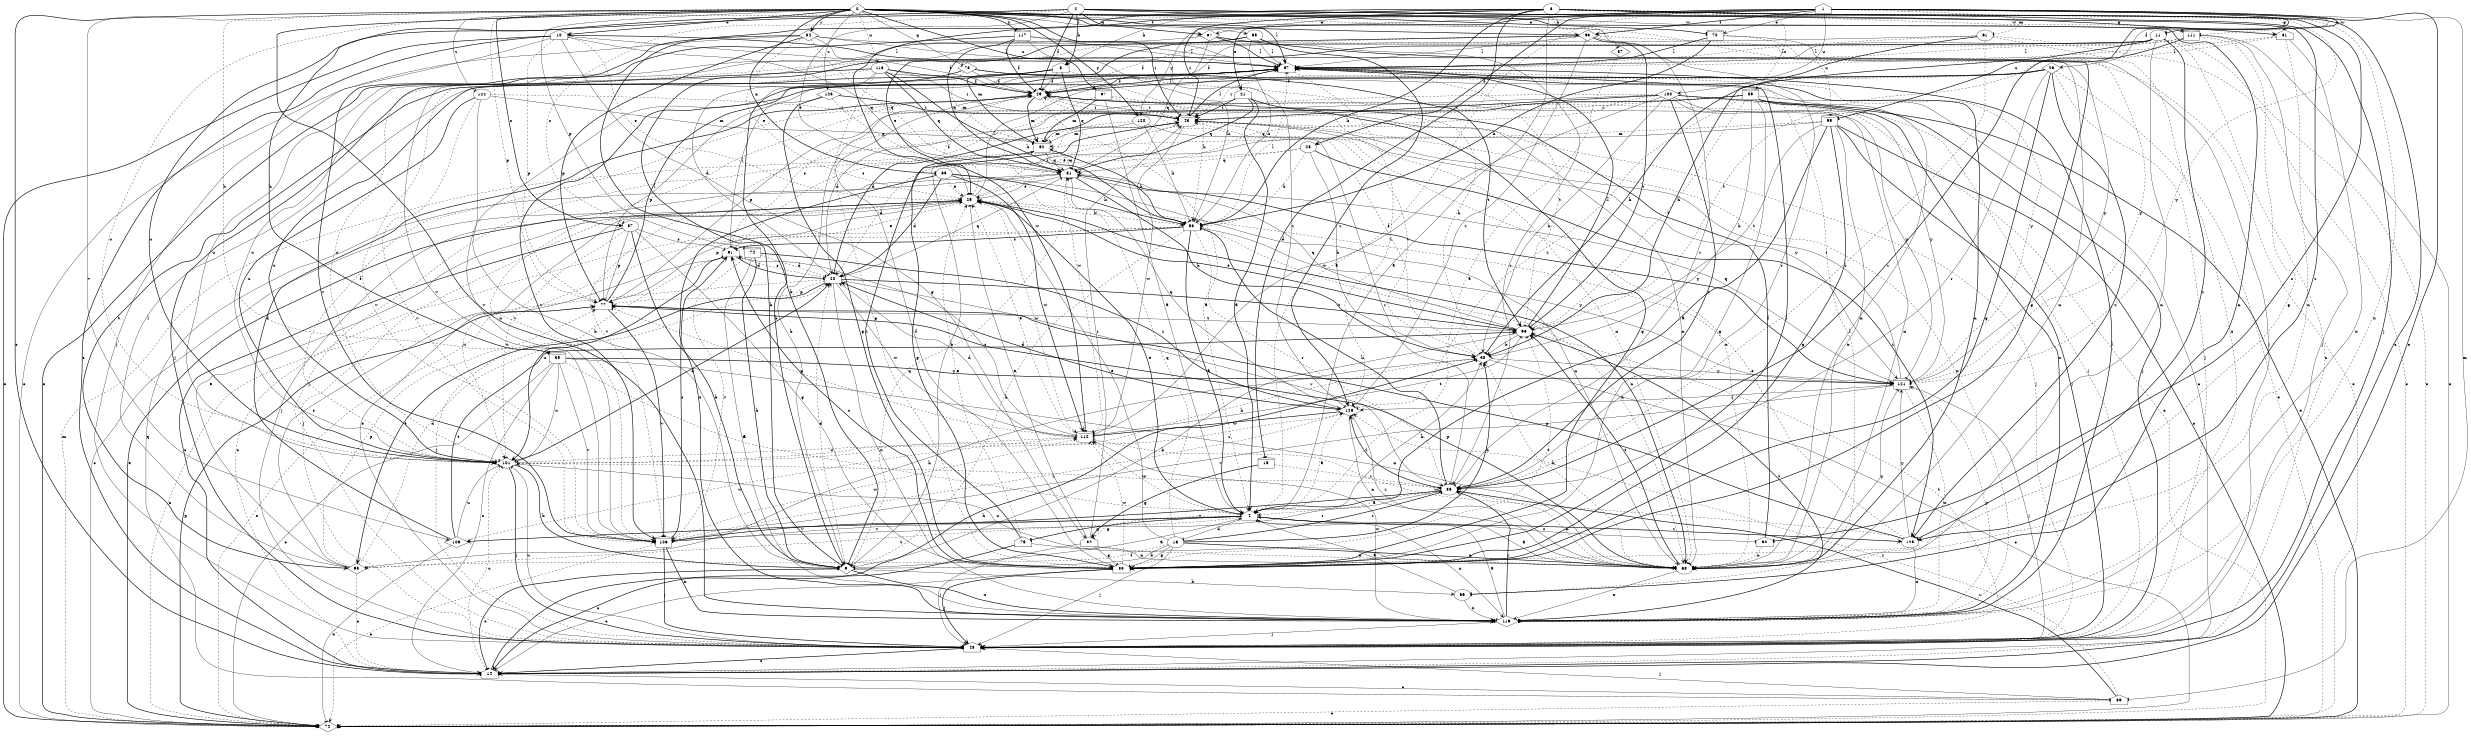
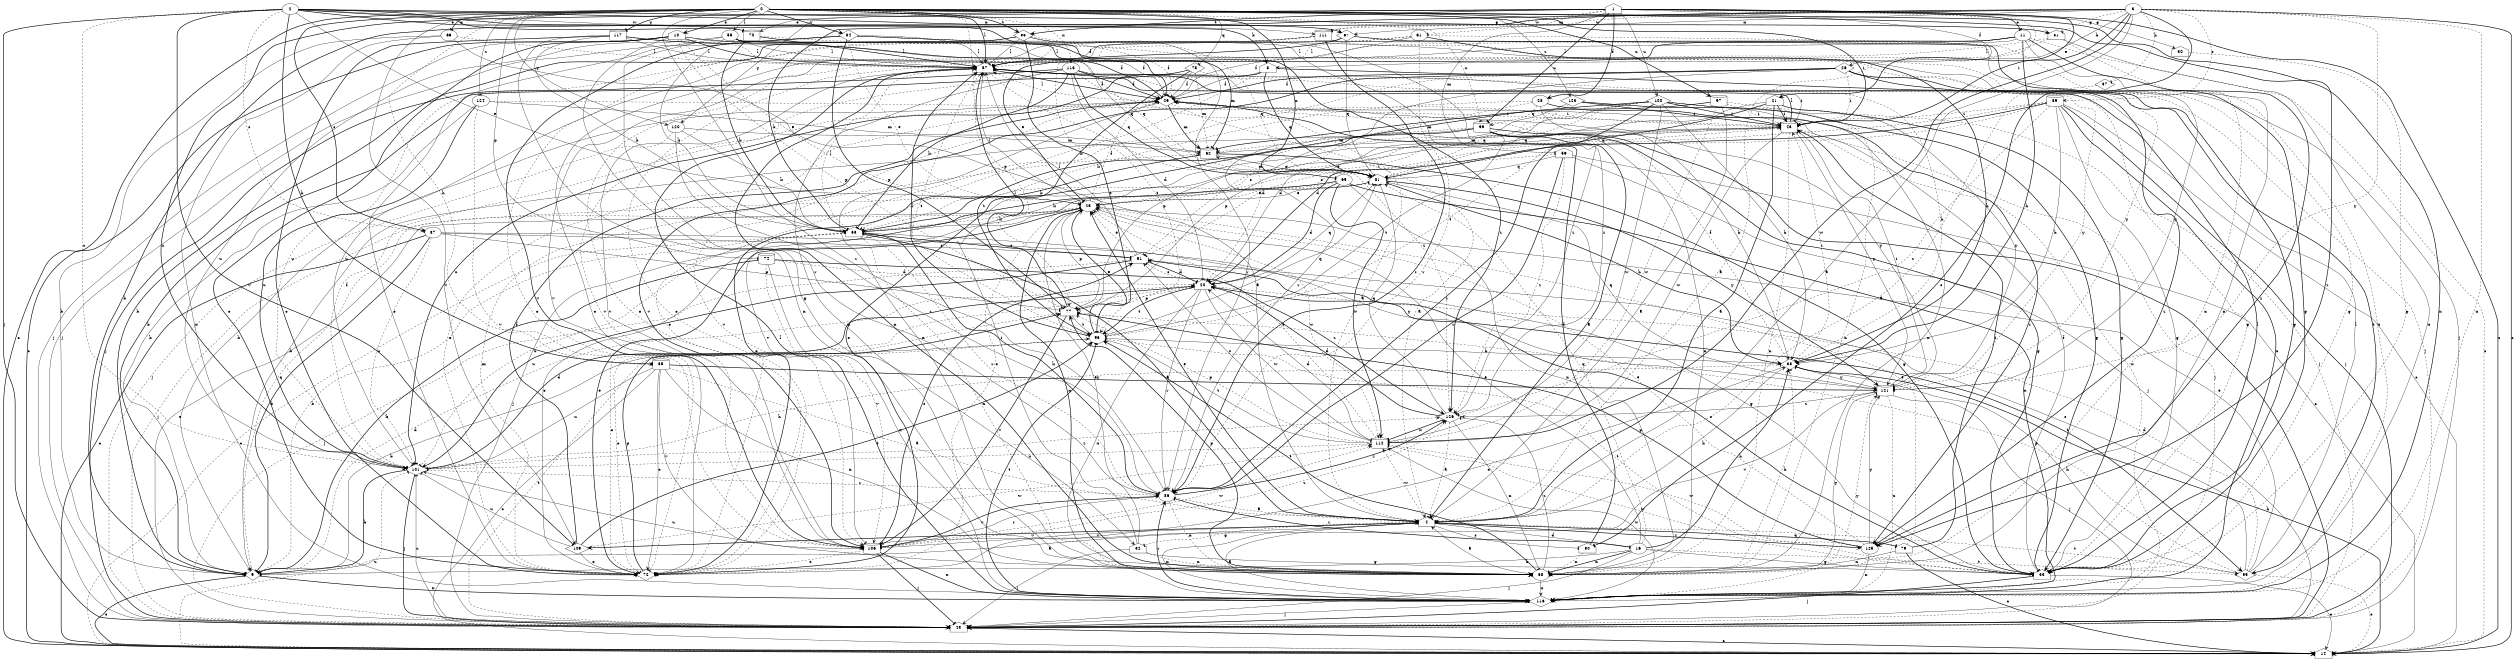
(1016, 22) -> (516, 36)
none -> (2180, 52)
(955, 115) -> (1103, 84)
(1191, 162) -> (1517, 119)
(763, 180) -> (1125, 191)
none -> (1401, 212)
none -> (258, 295)
(1266, 463) -> none
(1152, 582) -> (104, 250)
(1304, 687) -> (2133, 280)
